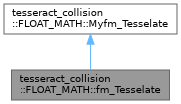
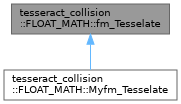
(90, 57) -> (90, 57)
